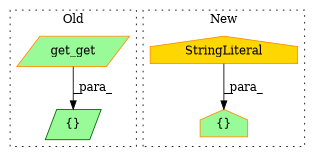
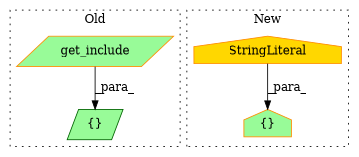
(73, 51) -> (95, 51)
